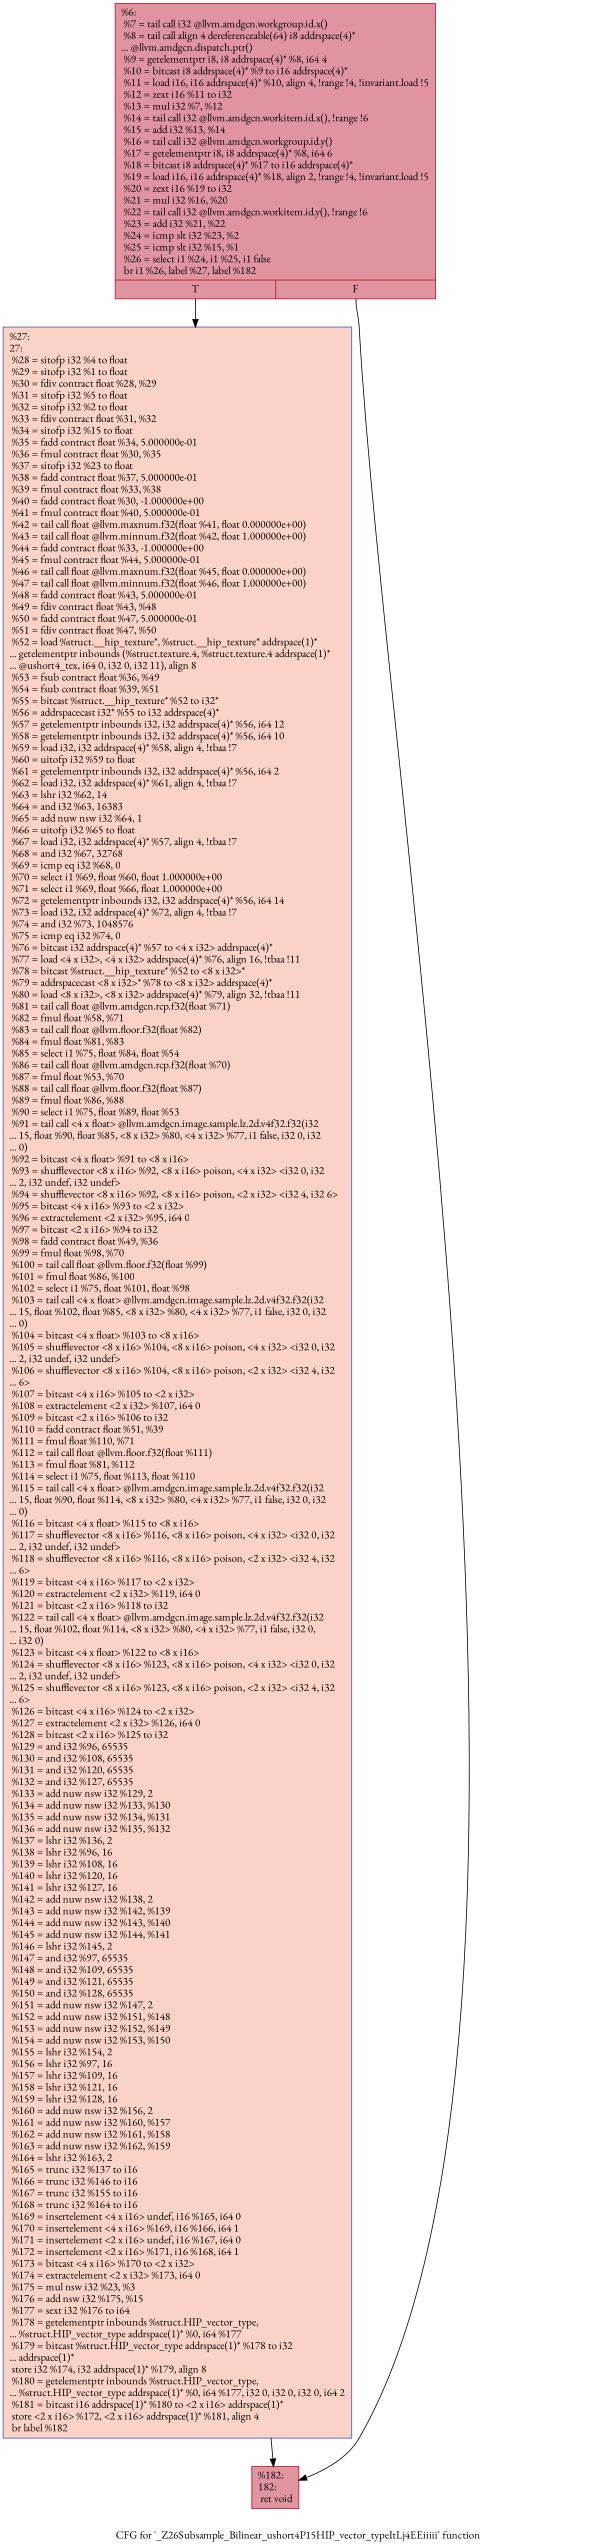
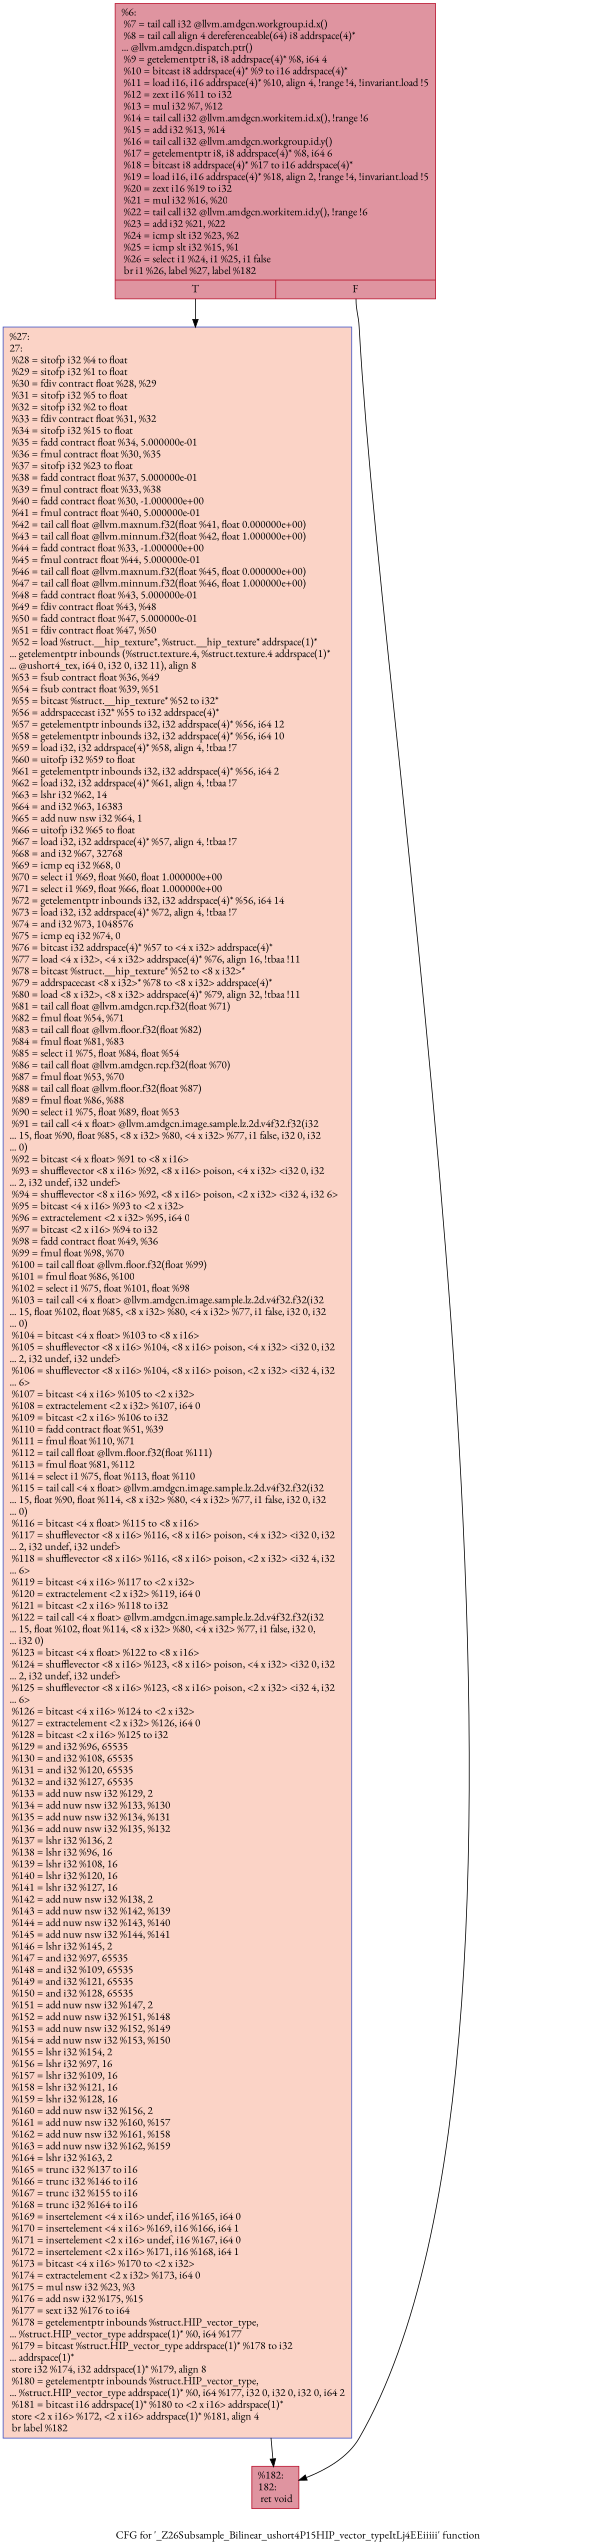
(67, 1018) -> (67, 1018)
